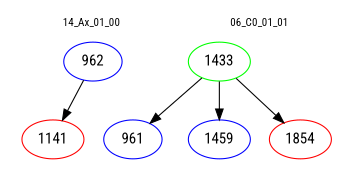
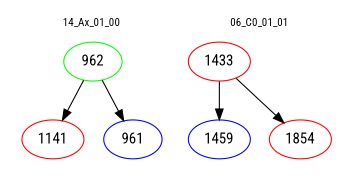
(93, 62) -> (93, 62)
(219, 62) -> (219, 62)
(187, 91) -> (110, 96)
